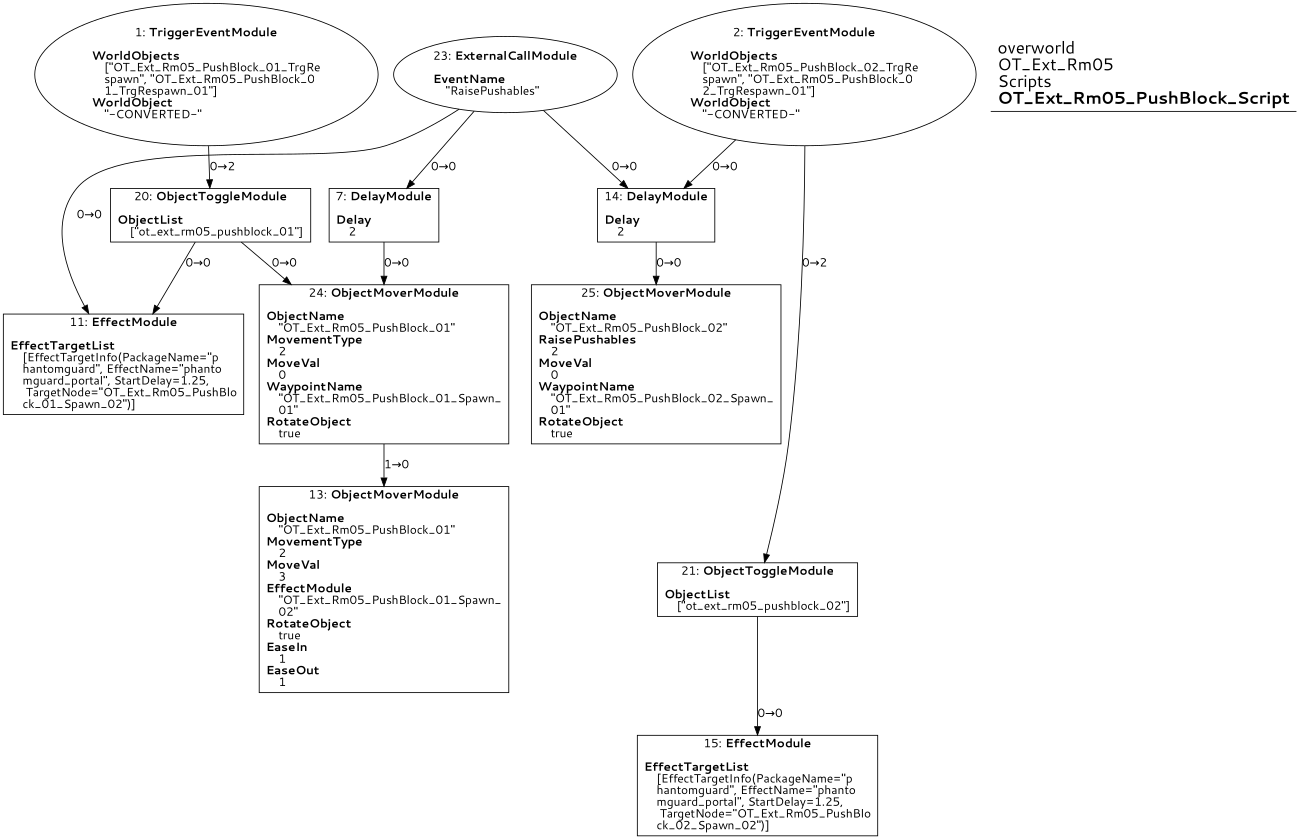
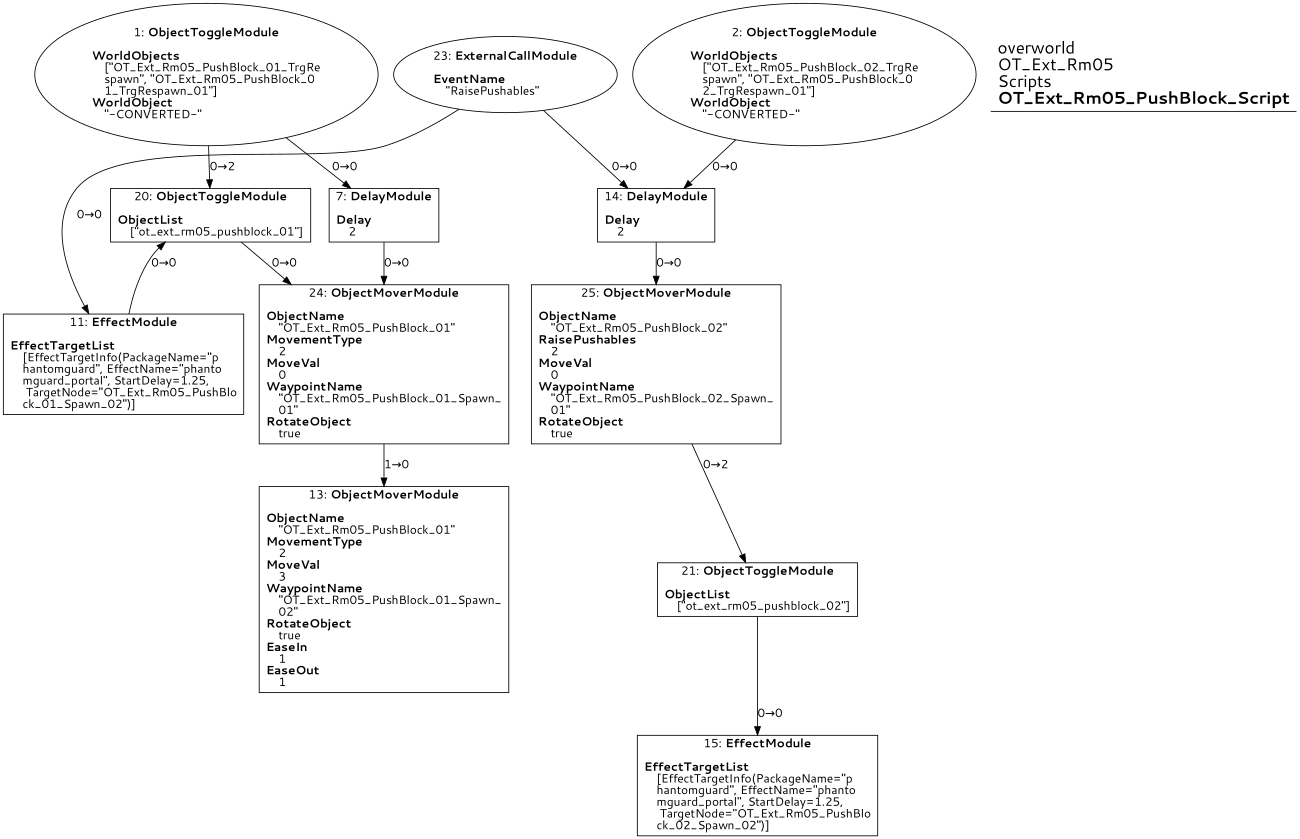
(214, 33) -> (214, 33)
(812, 33) -> (812, 33)
(443, 147) -> (315, 160)
(176, 274) -> (139, 279)
(797, 351) -> (717, 499)
(309, 589) -> (314, 589)
